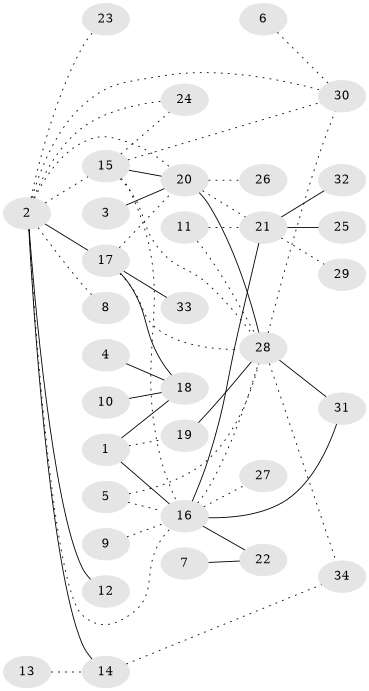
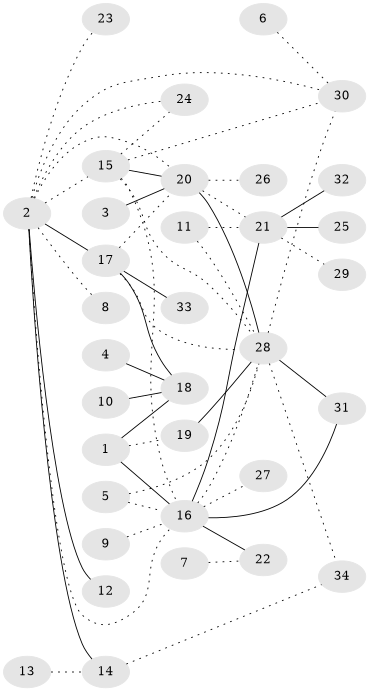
(224, 562) -> (224, 562)
